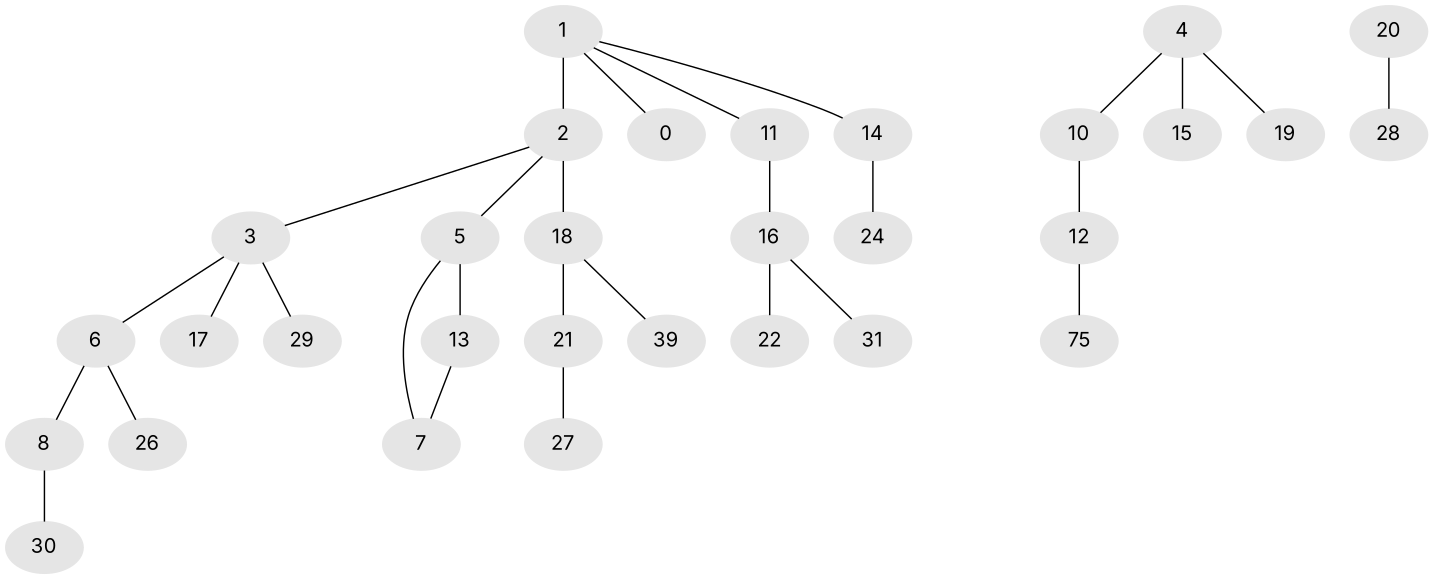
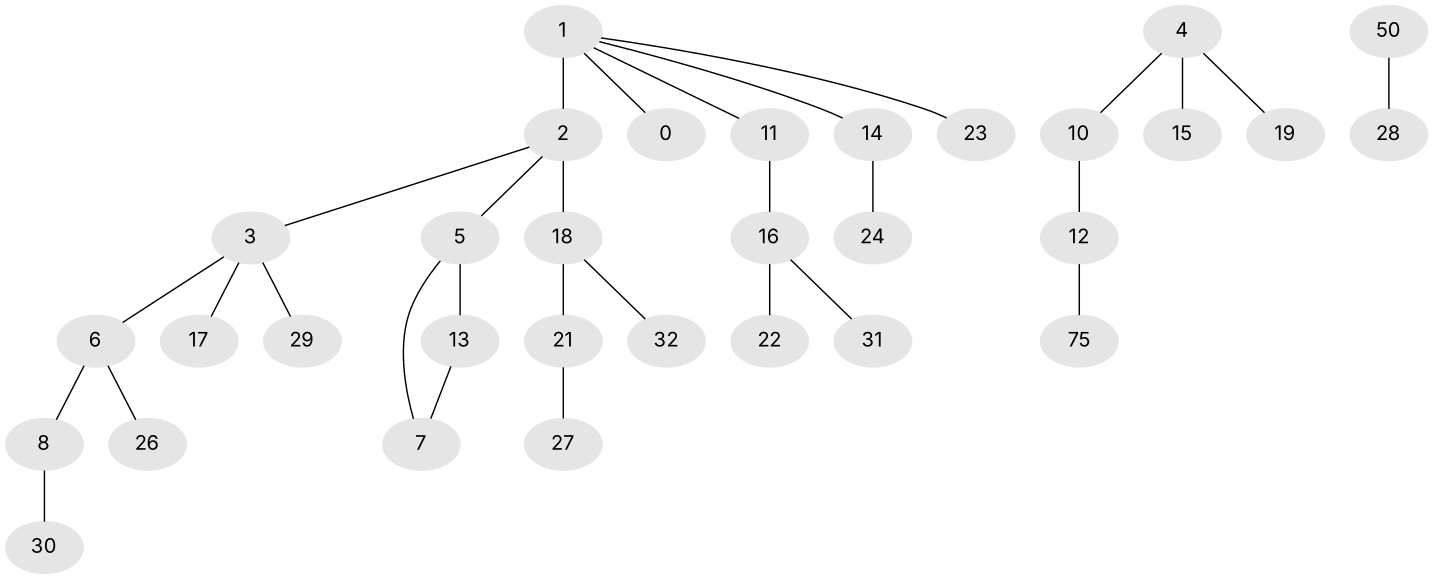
(1389, 32) -> (1389, 32)
none -> (976, 135)
(666, 341) -> (666, 341)
